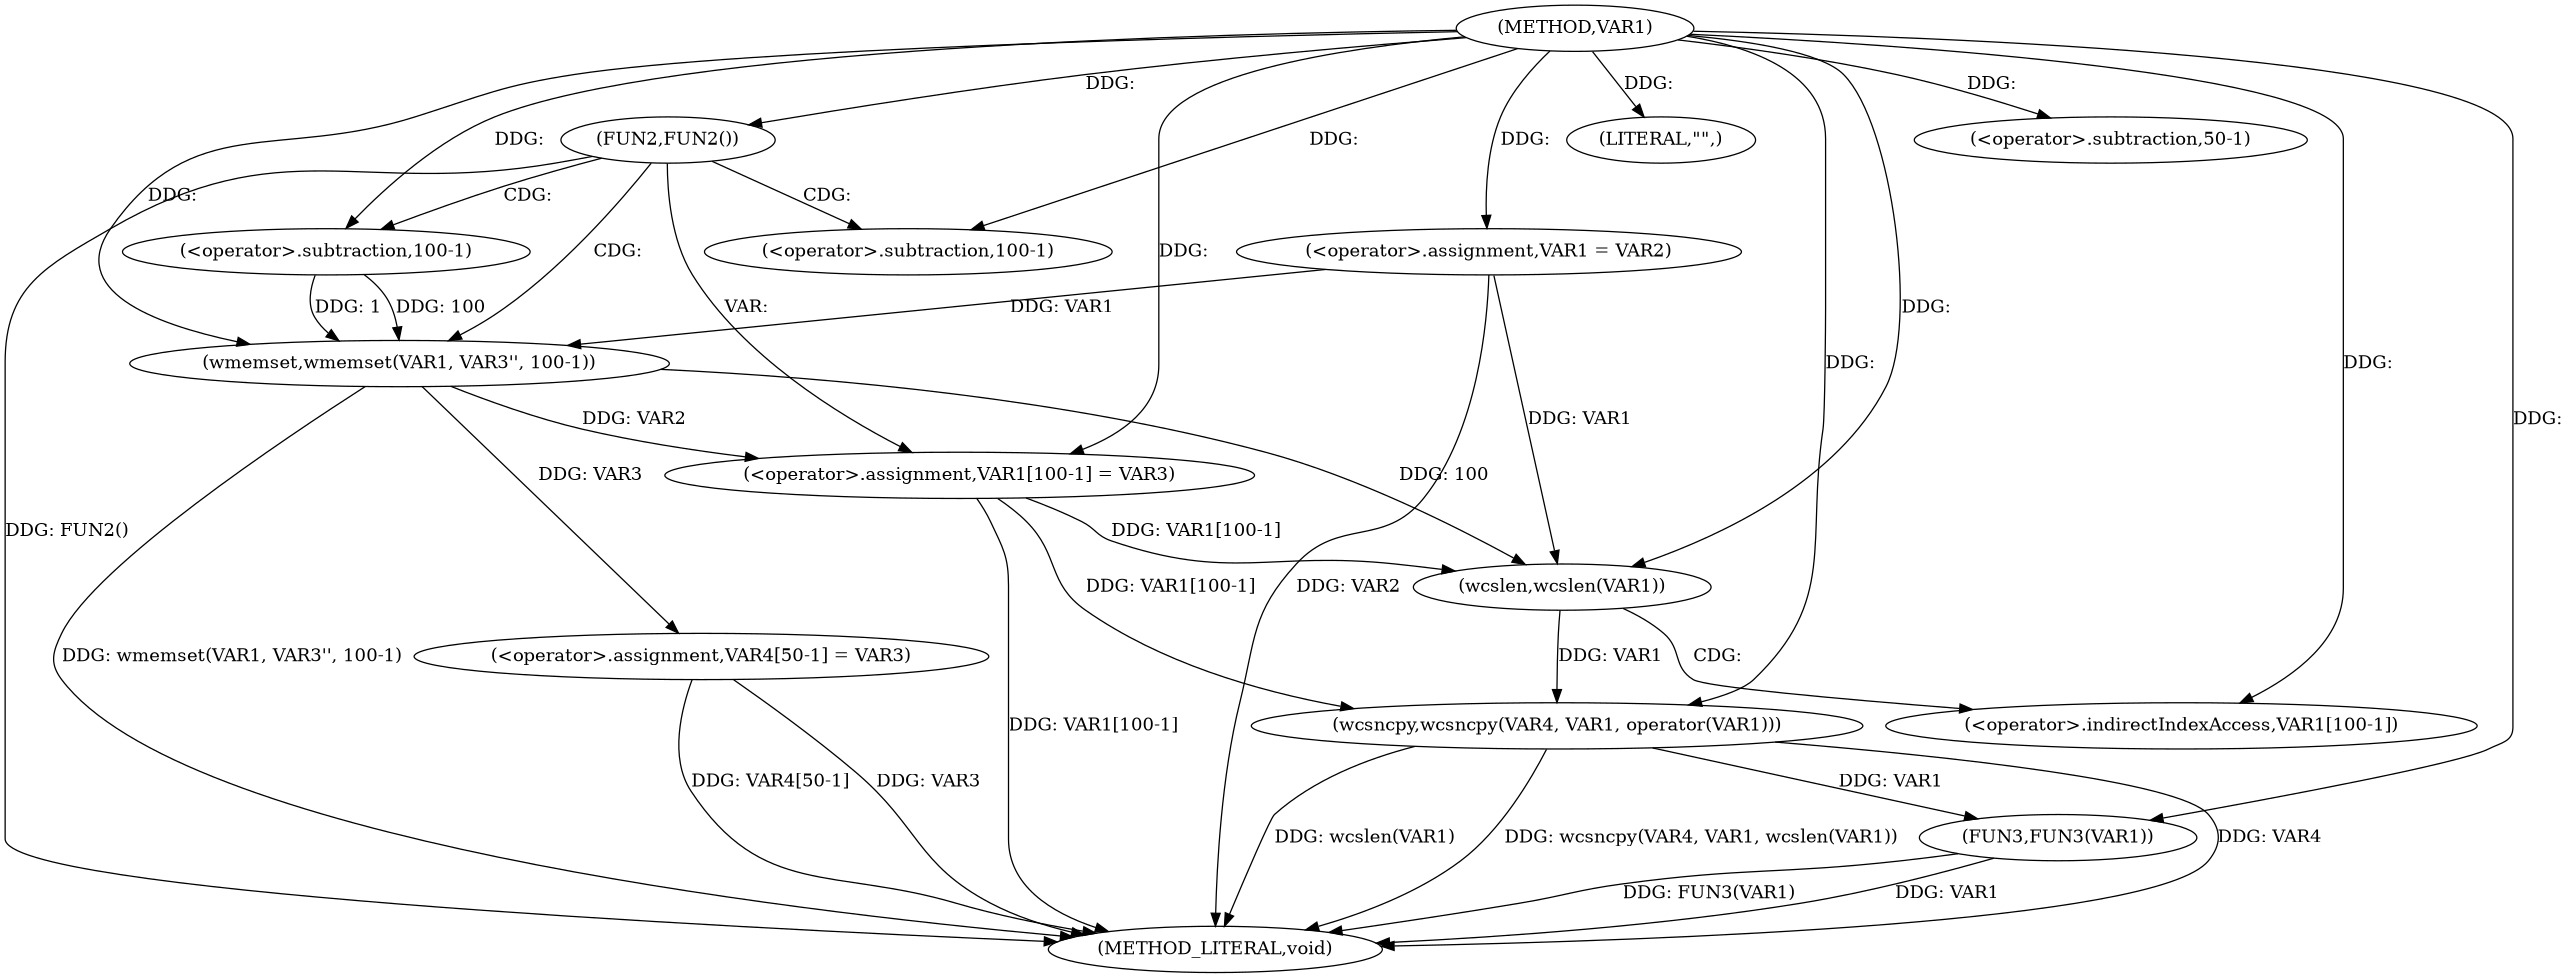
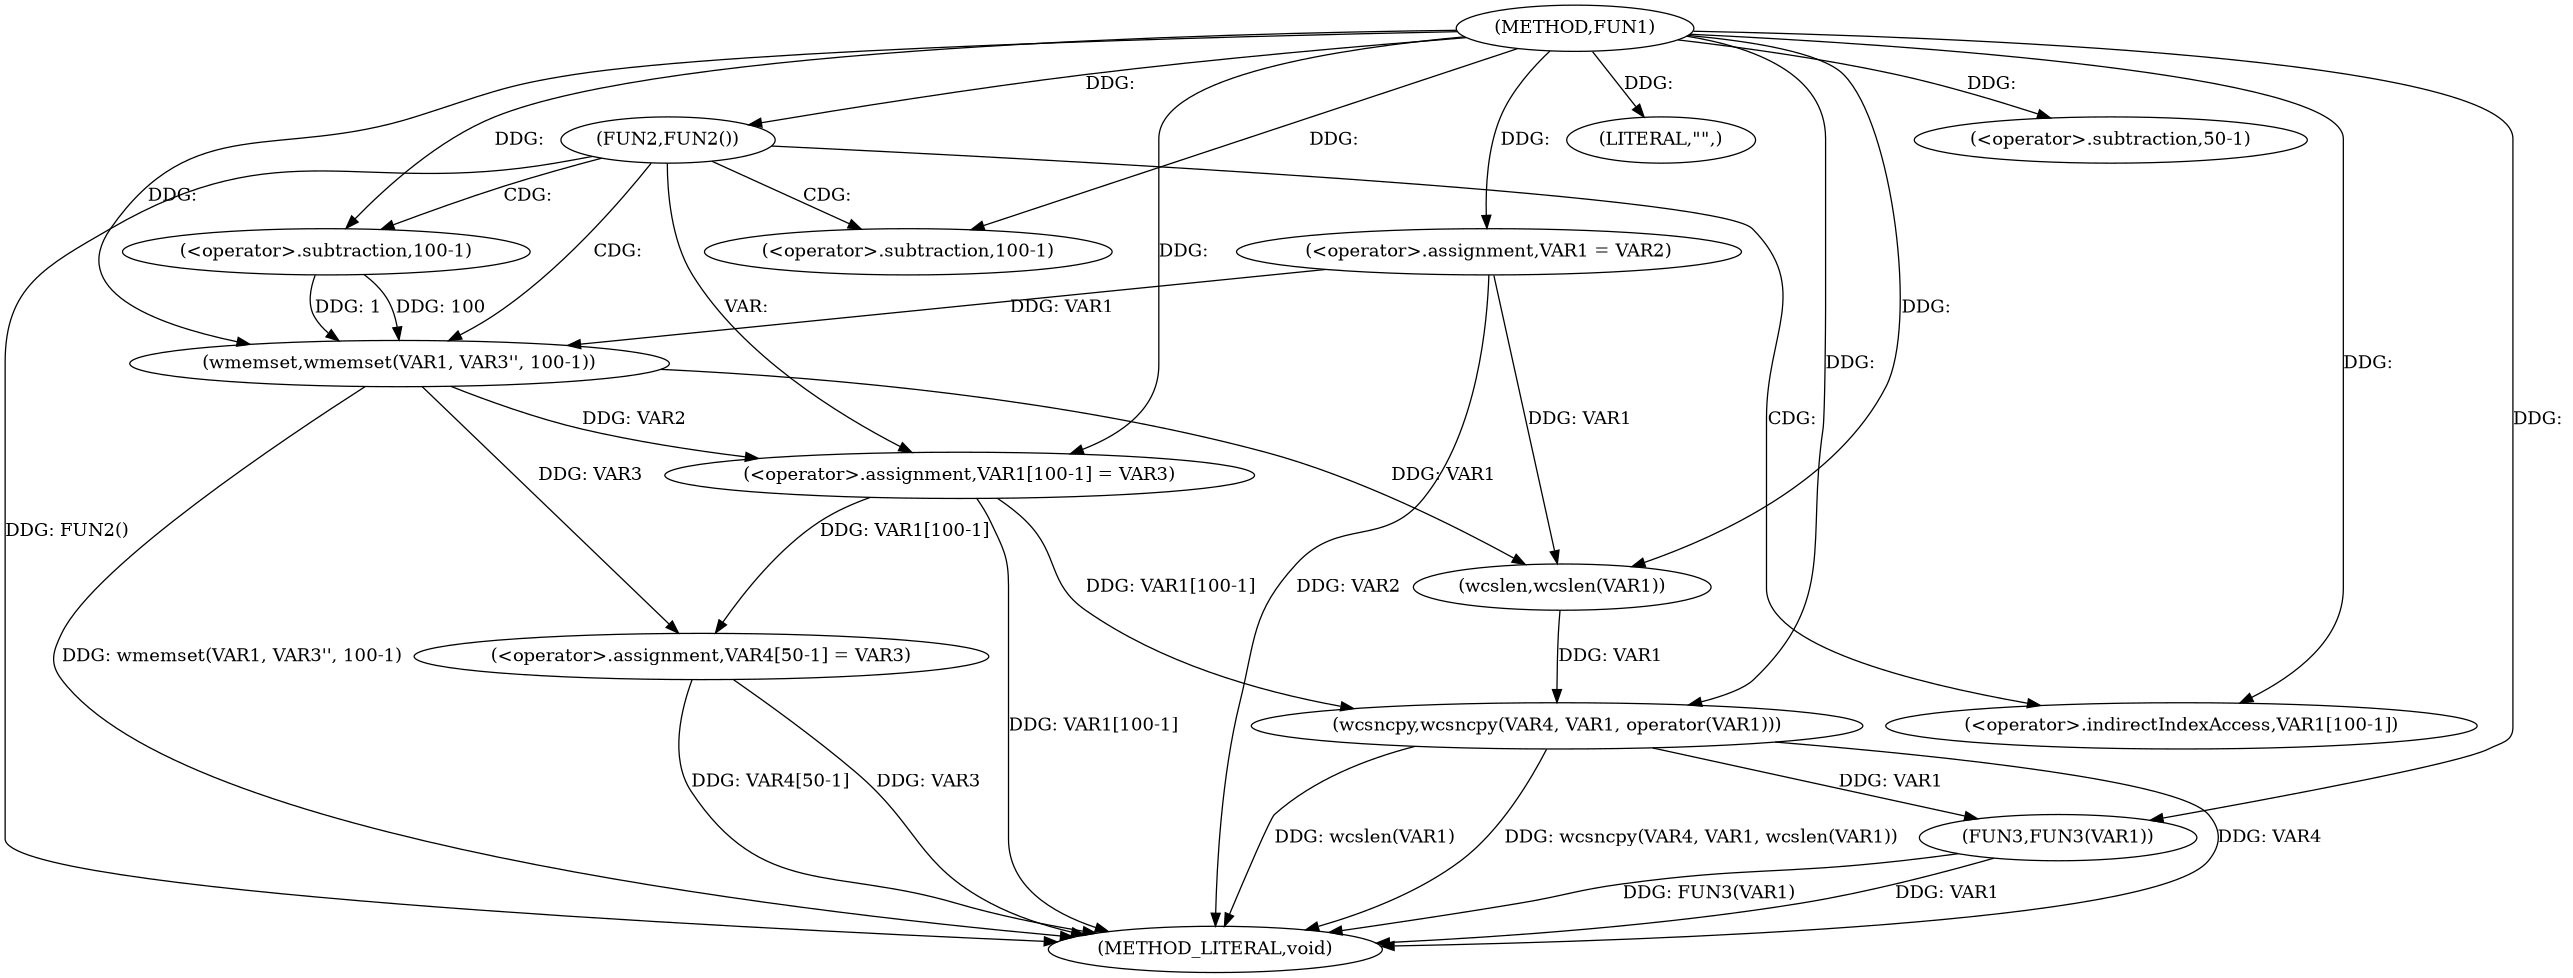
(1575, 28) -> (1575, 28)
(1444, 475) -> (1444, 475)
(1228, 563) -> (787, 548)
(1774, 692) -> (1596, 200)
